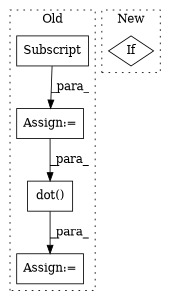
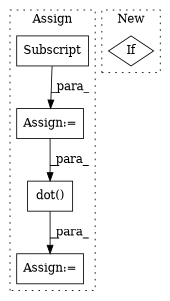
(53, 20) -> (53, 20)
